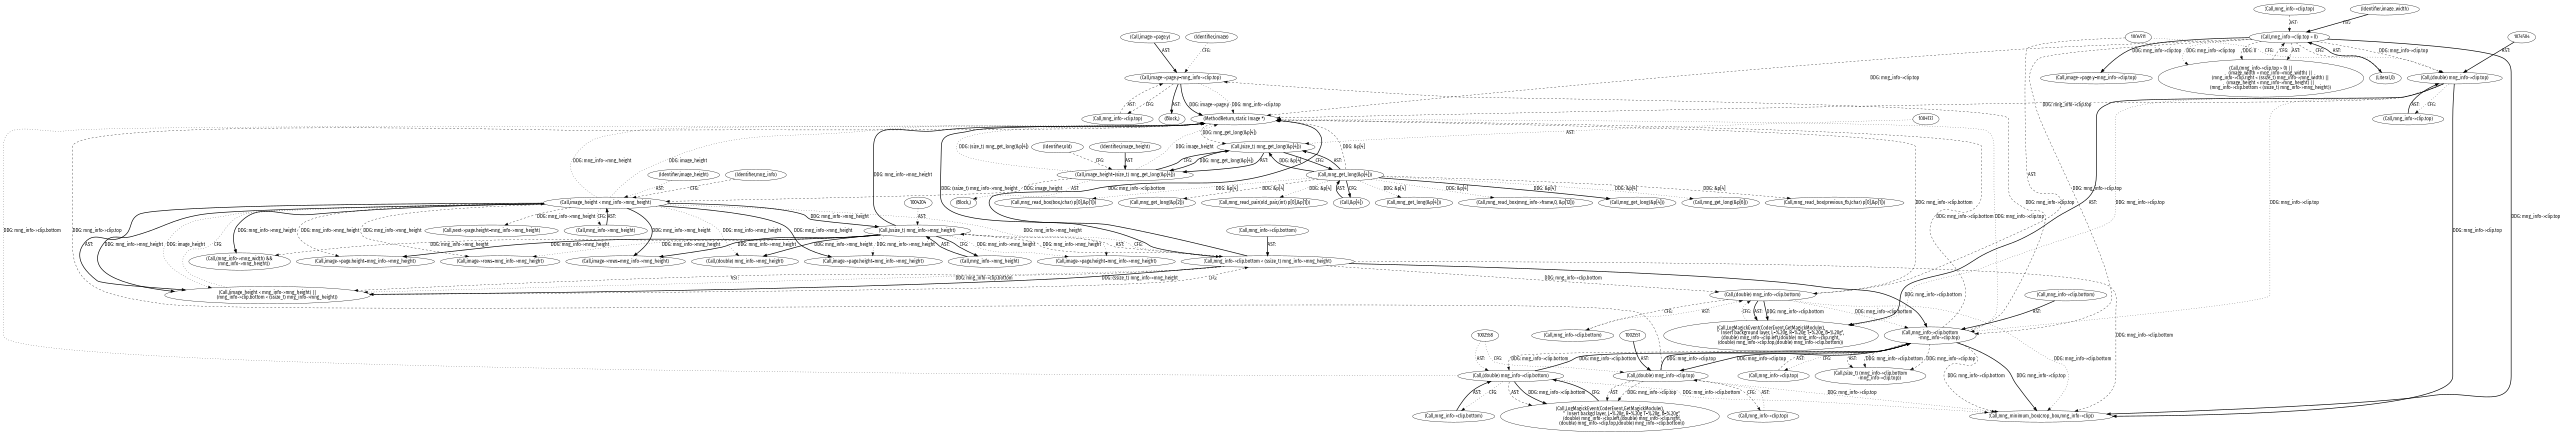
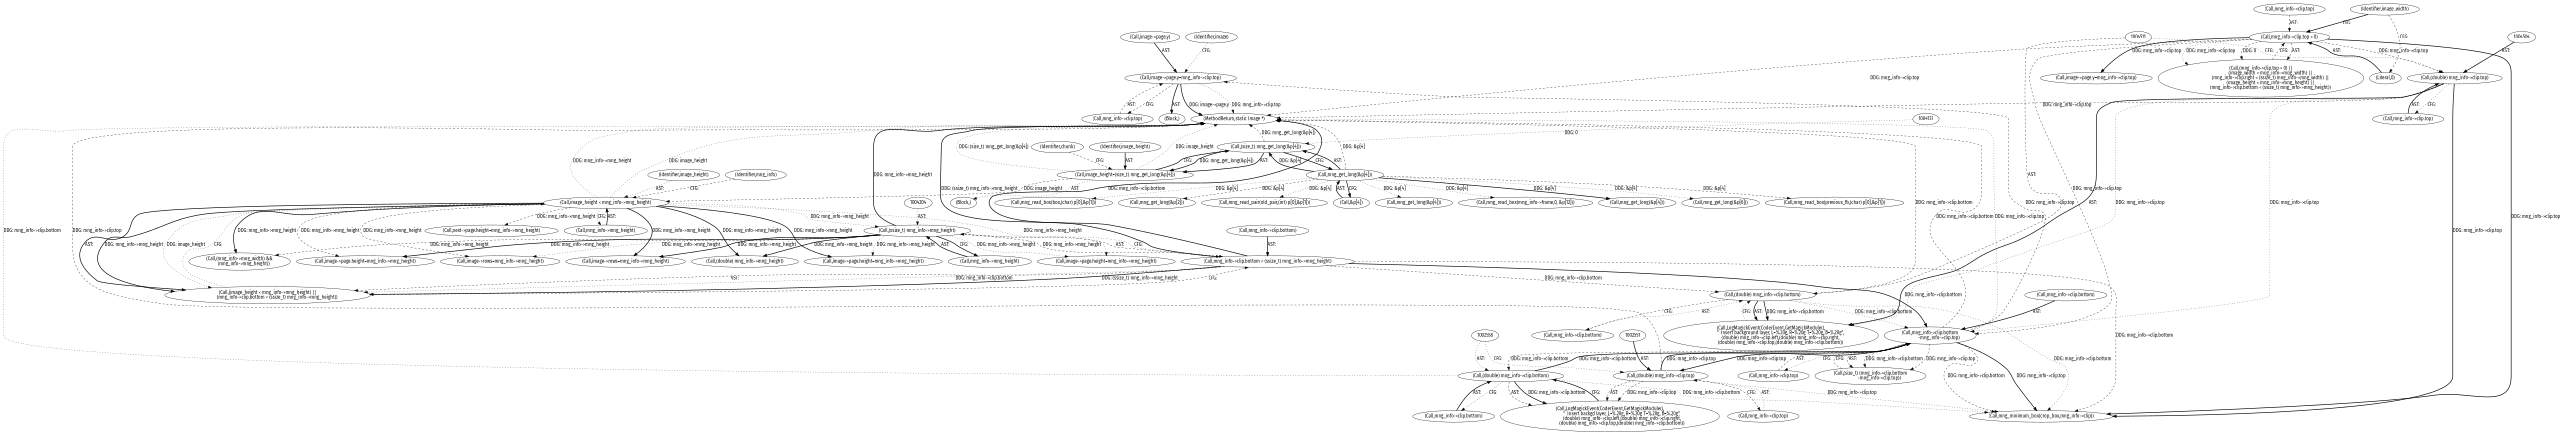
(2522, 37) -> (2522, 37)
(2323, 55) -> (2400, 41)
(1571, 133) -> (1571, 133)
(1204, 137) -> (1260, 132)
(1057, 147) -> (1057, 147)
(794, 212) -> (794, 212)
(703, 220) -> (703, 220)
none -> (1863, 352)
